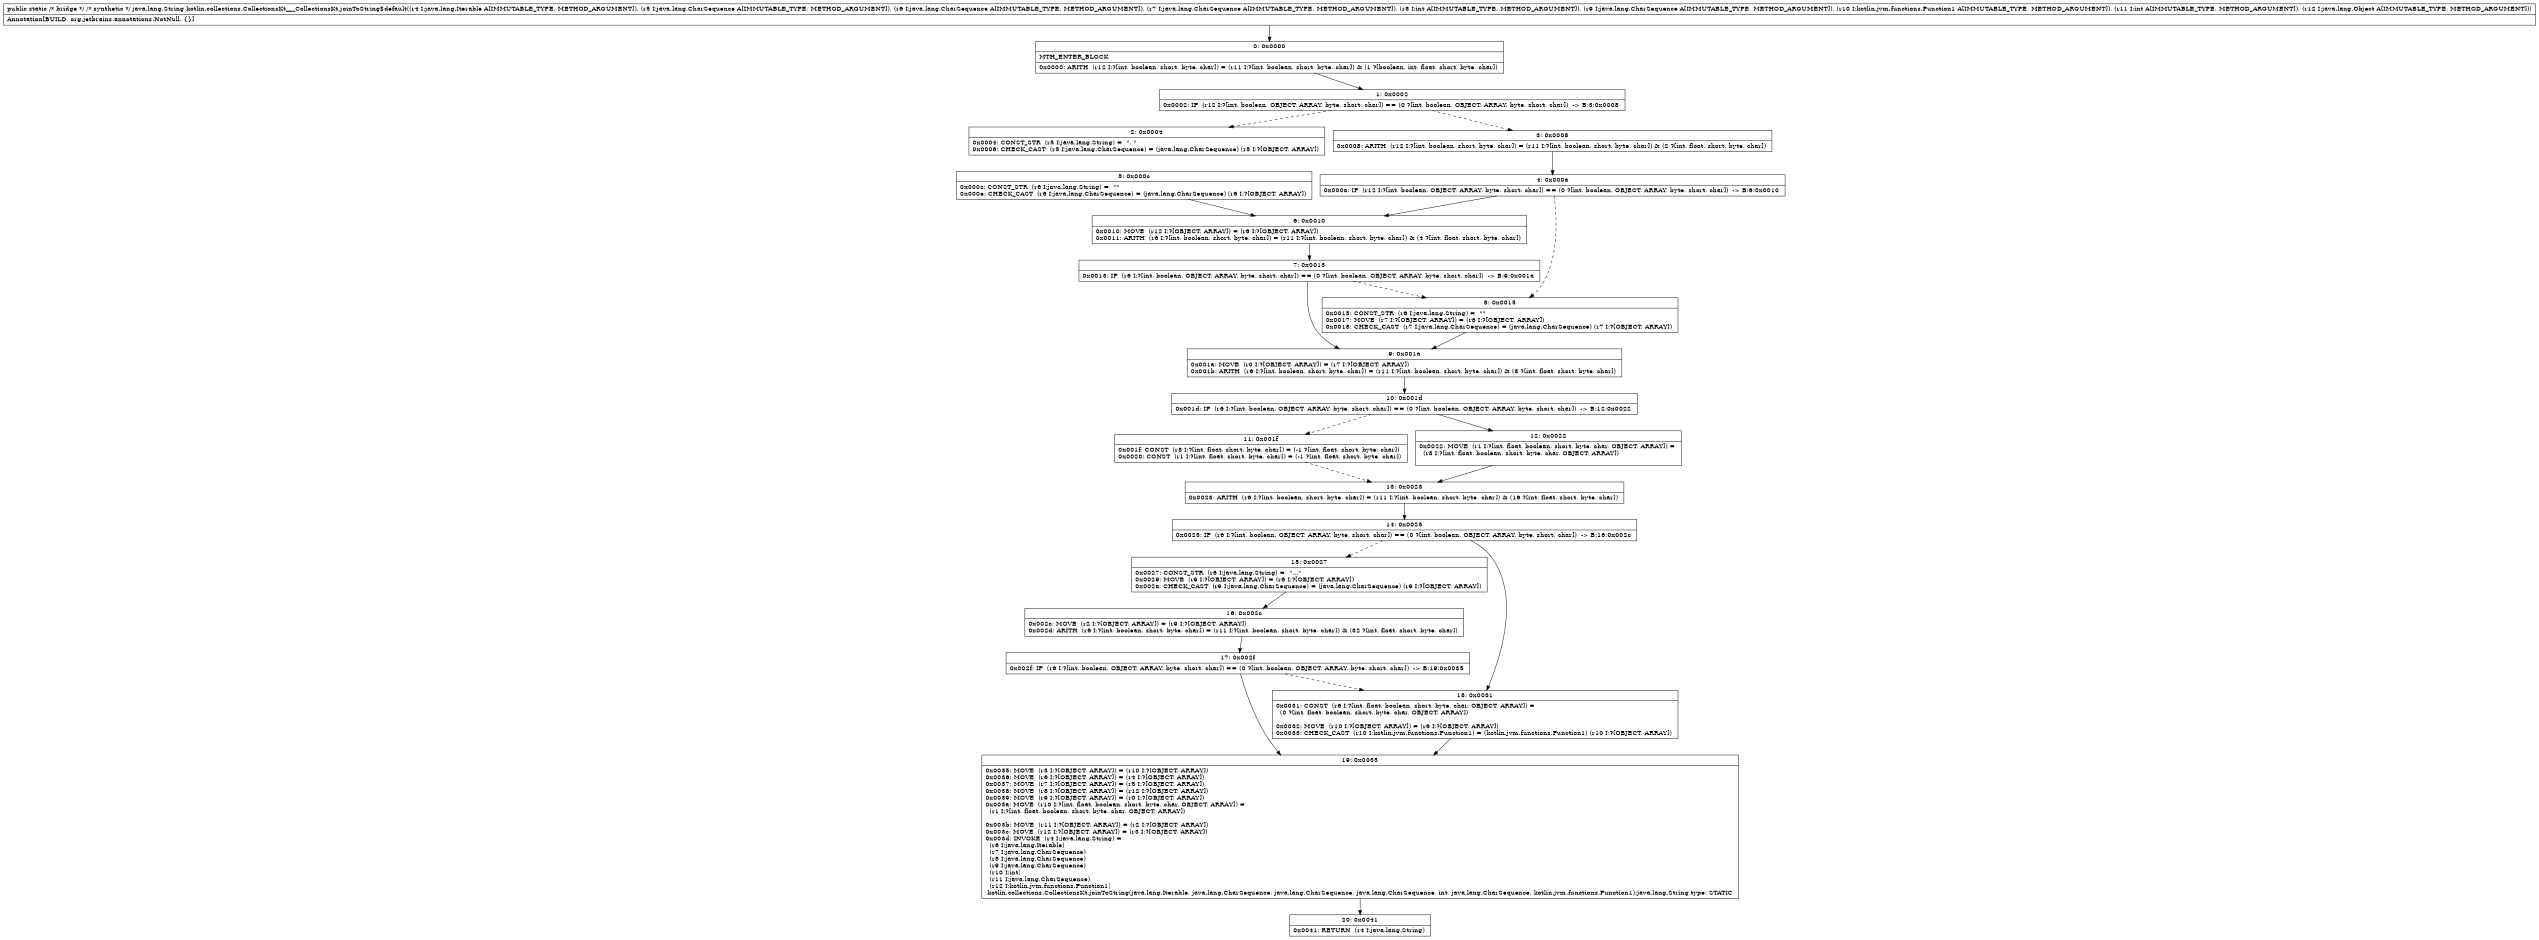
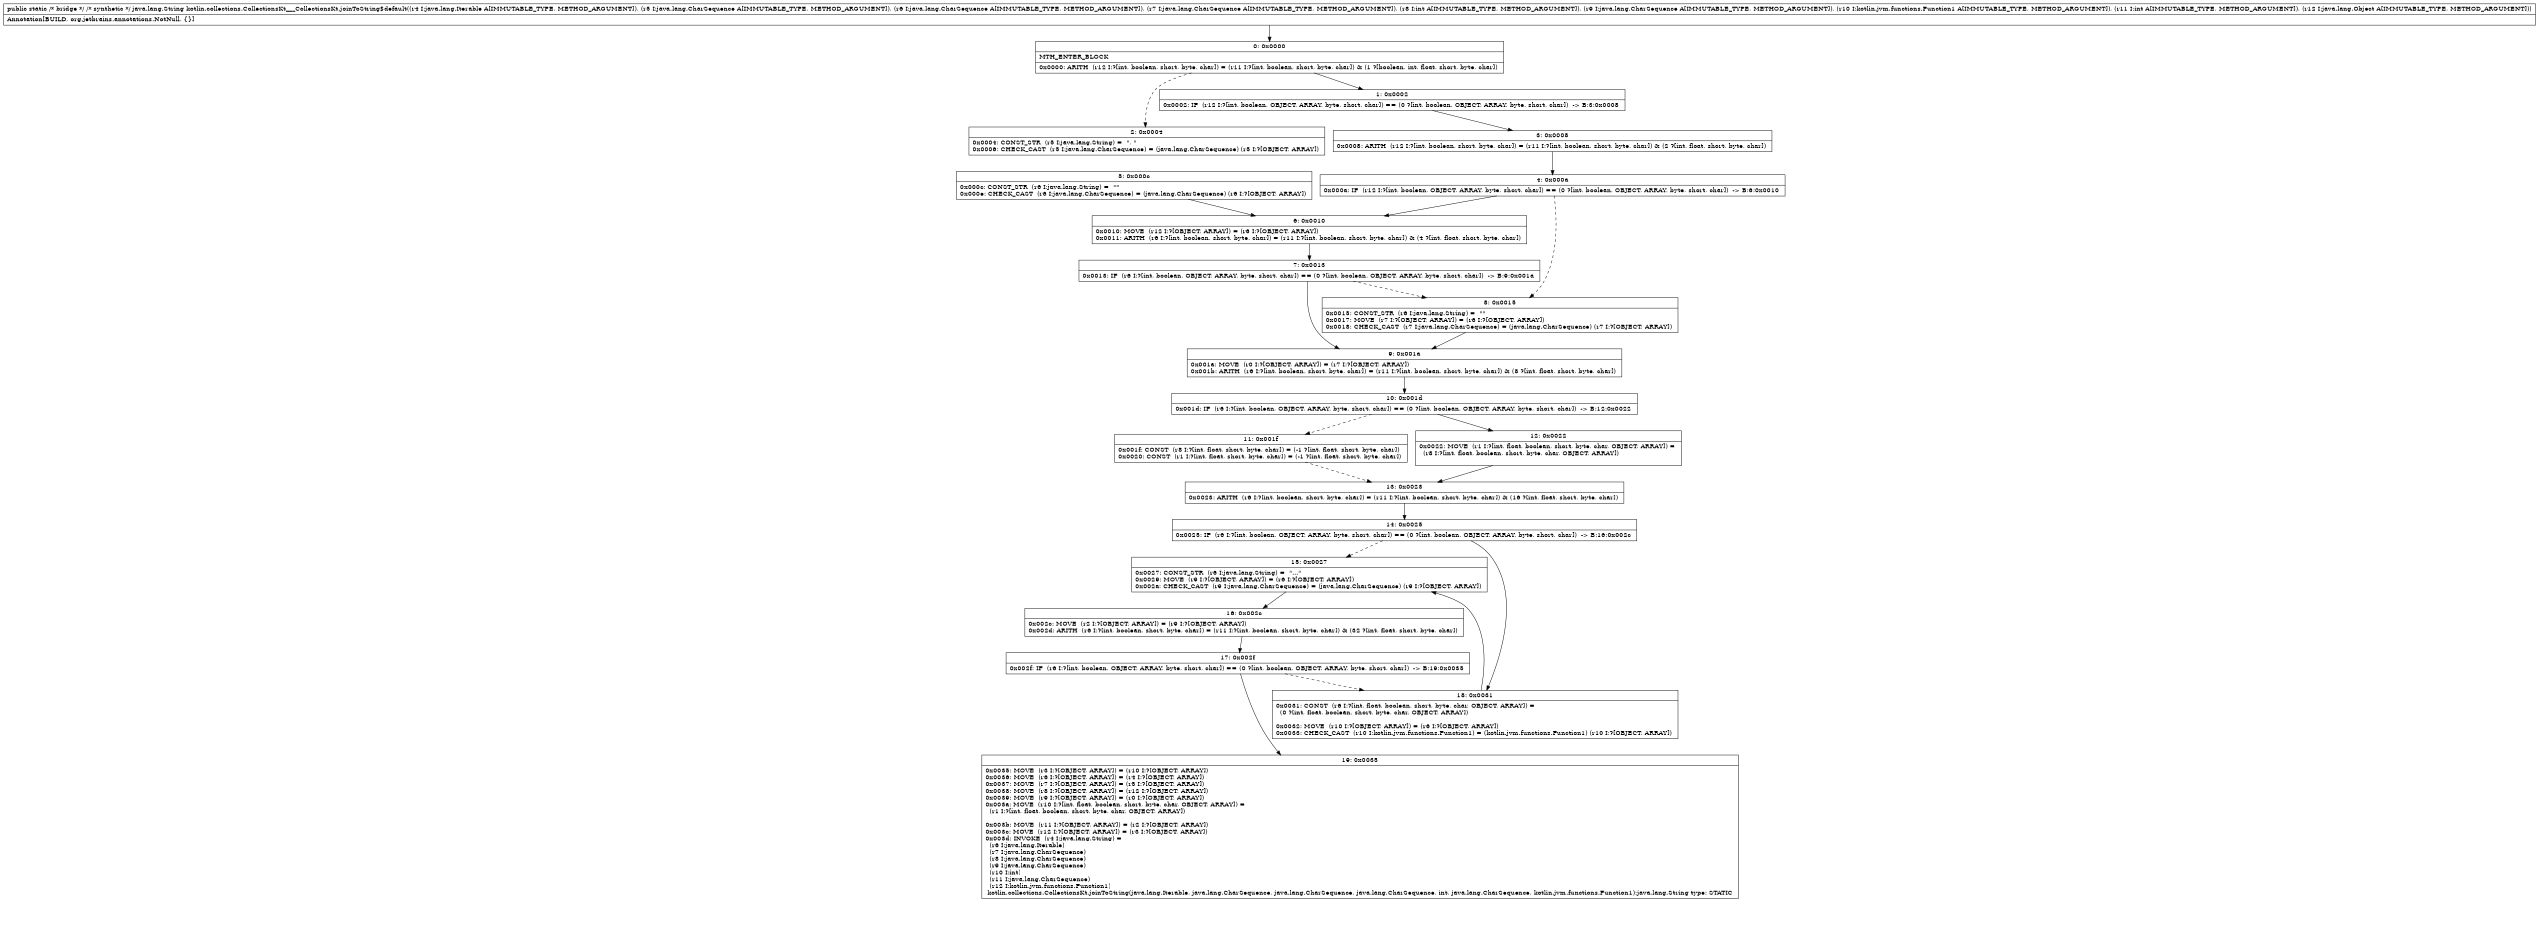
(1282, 118) -> (1157, 88)
(1470, 120) -> (1470, 120)
(1444, 745) -> (1480, 630)
(1360, 925) -> none
